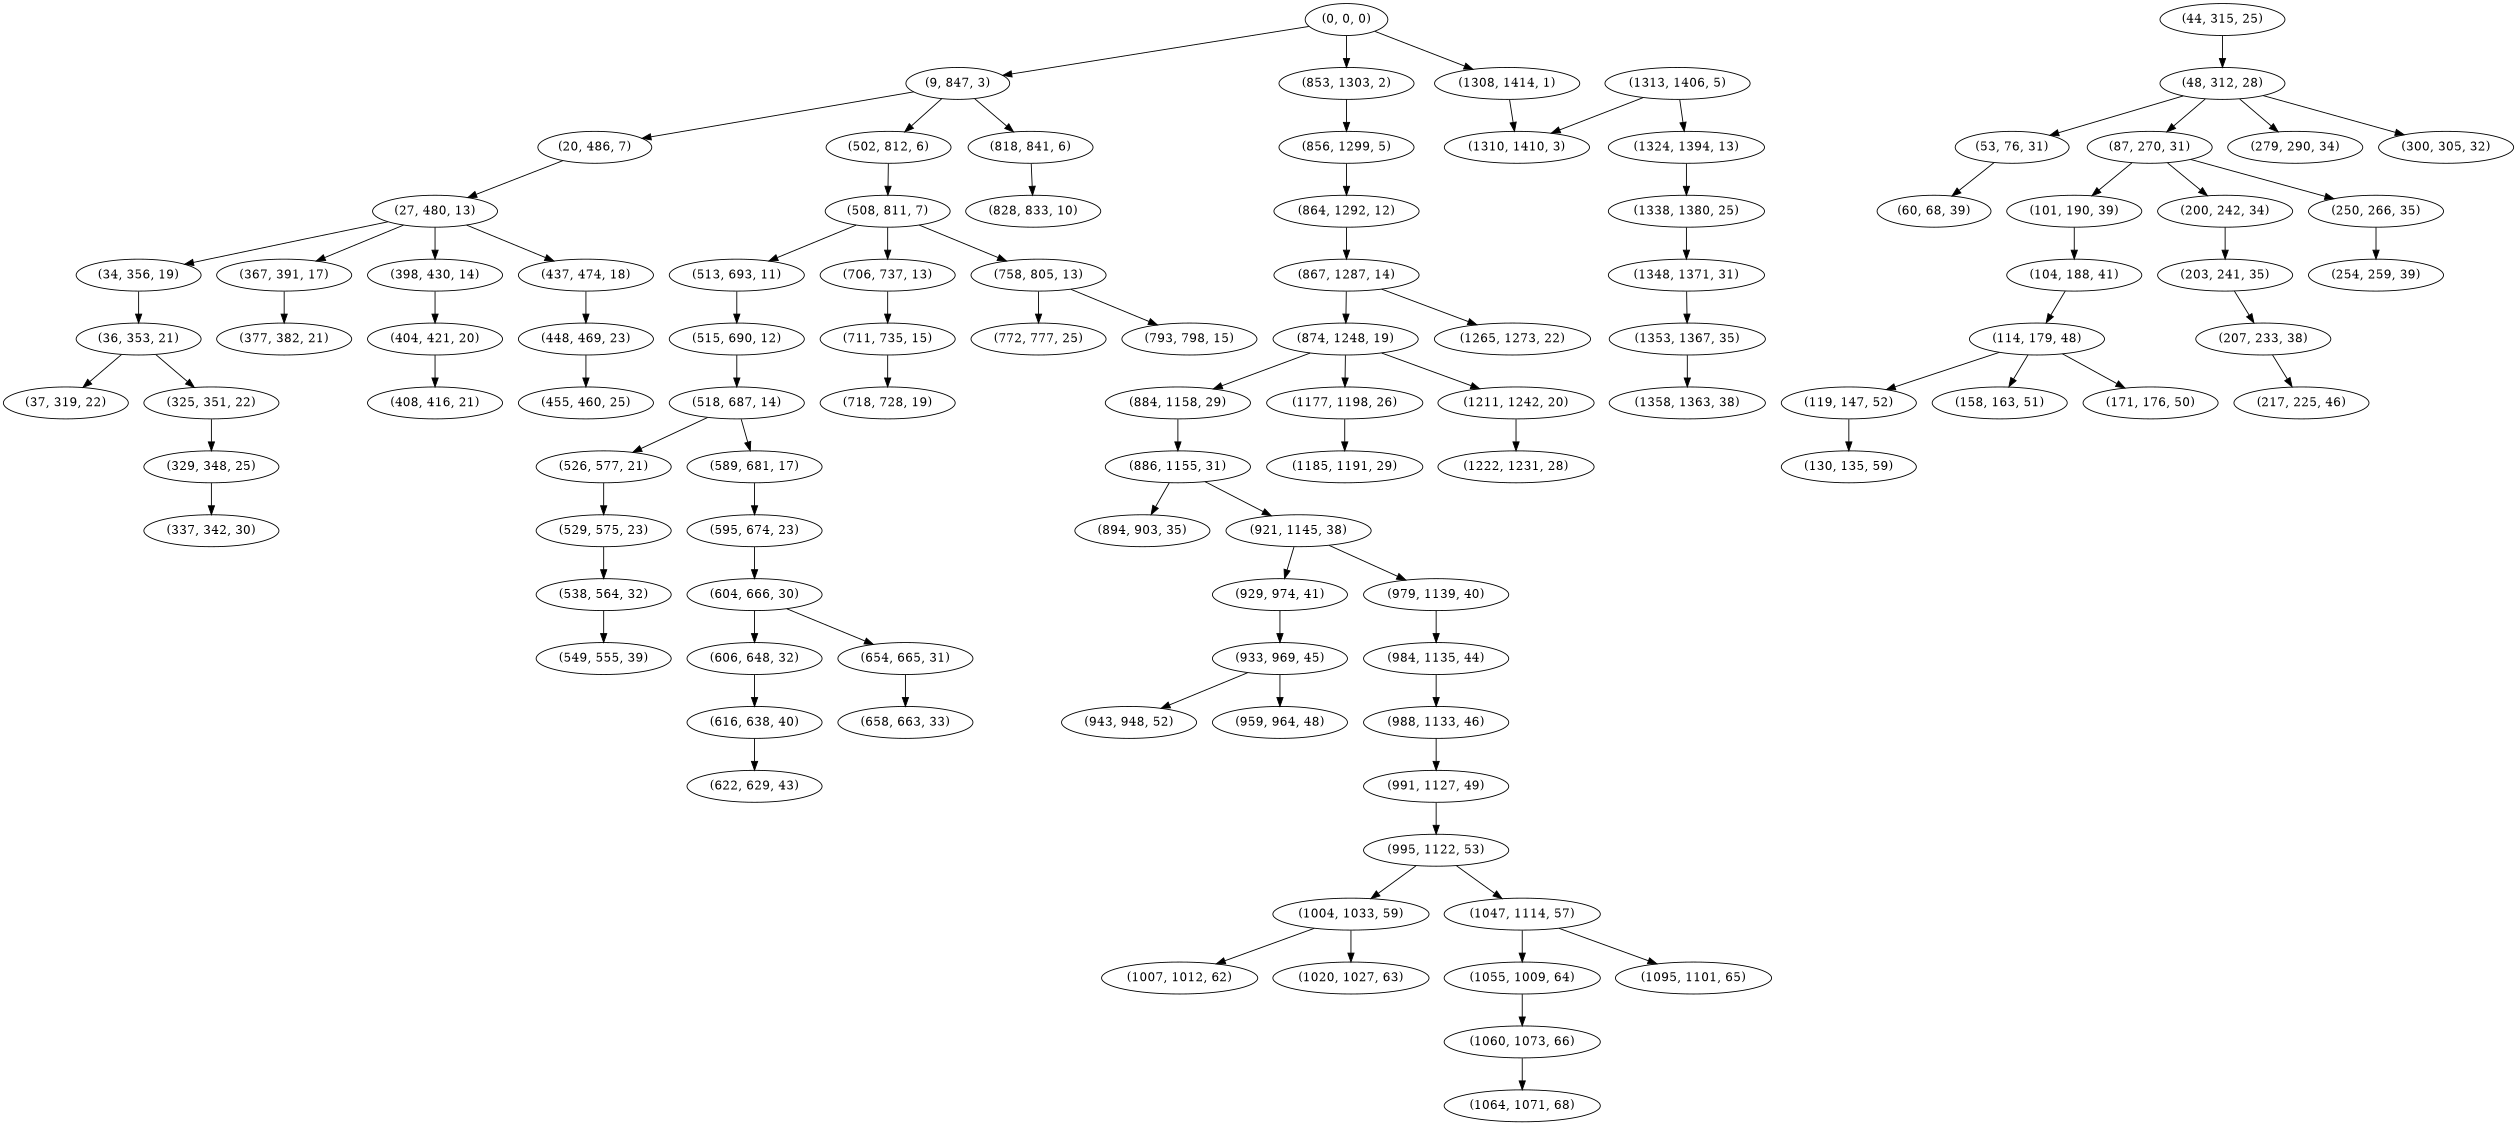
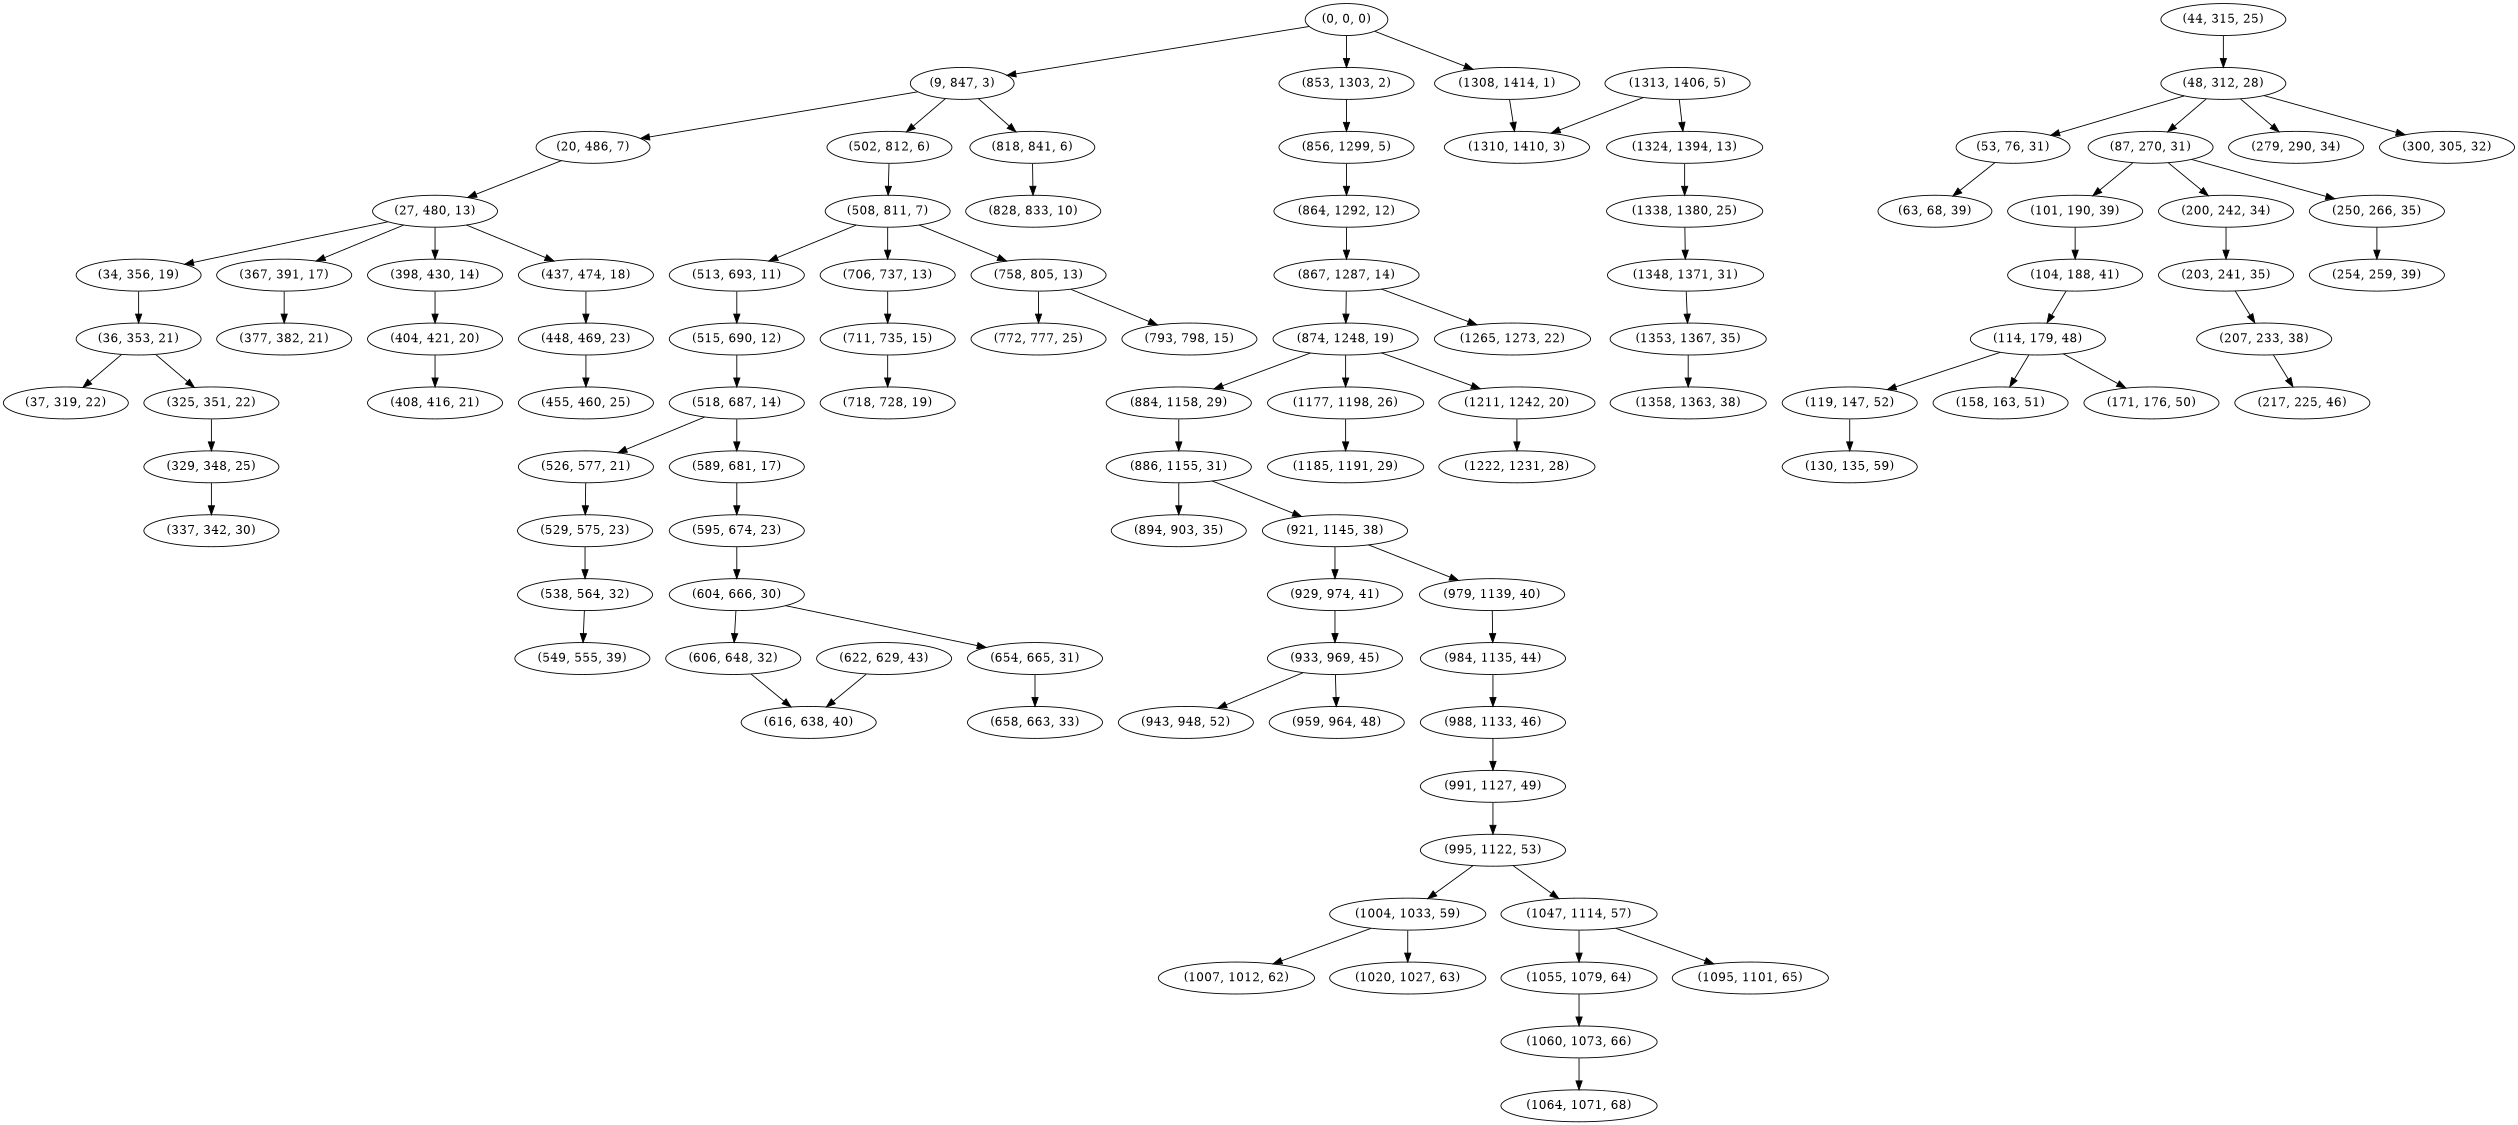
(1934, 211) -> (1935, 211)
(755, 750) -> (850, 688)
(1522, 978) -> (1579, 978)
